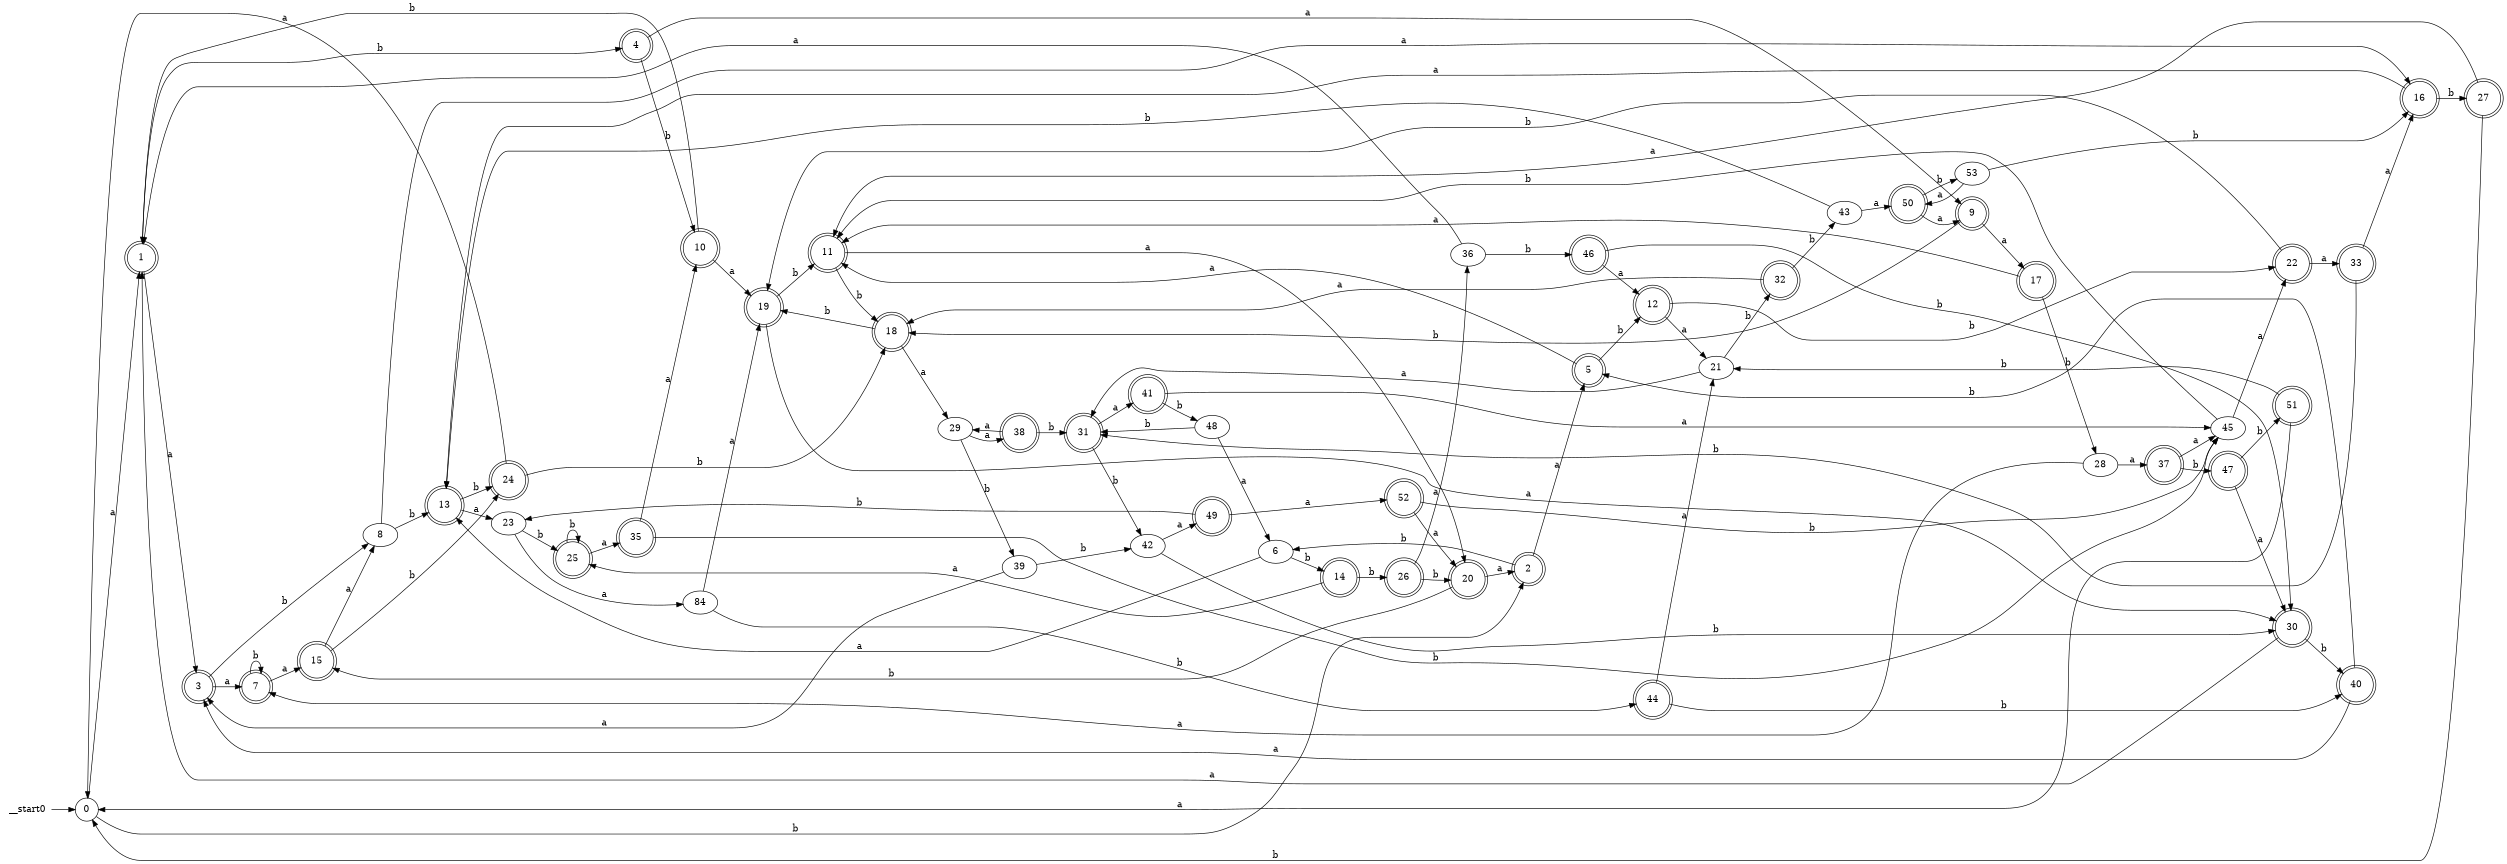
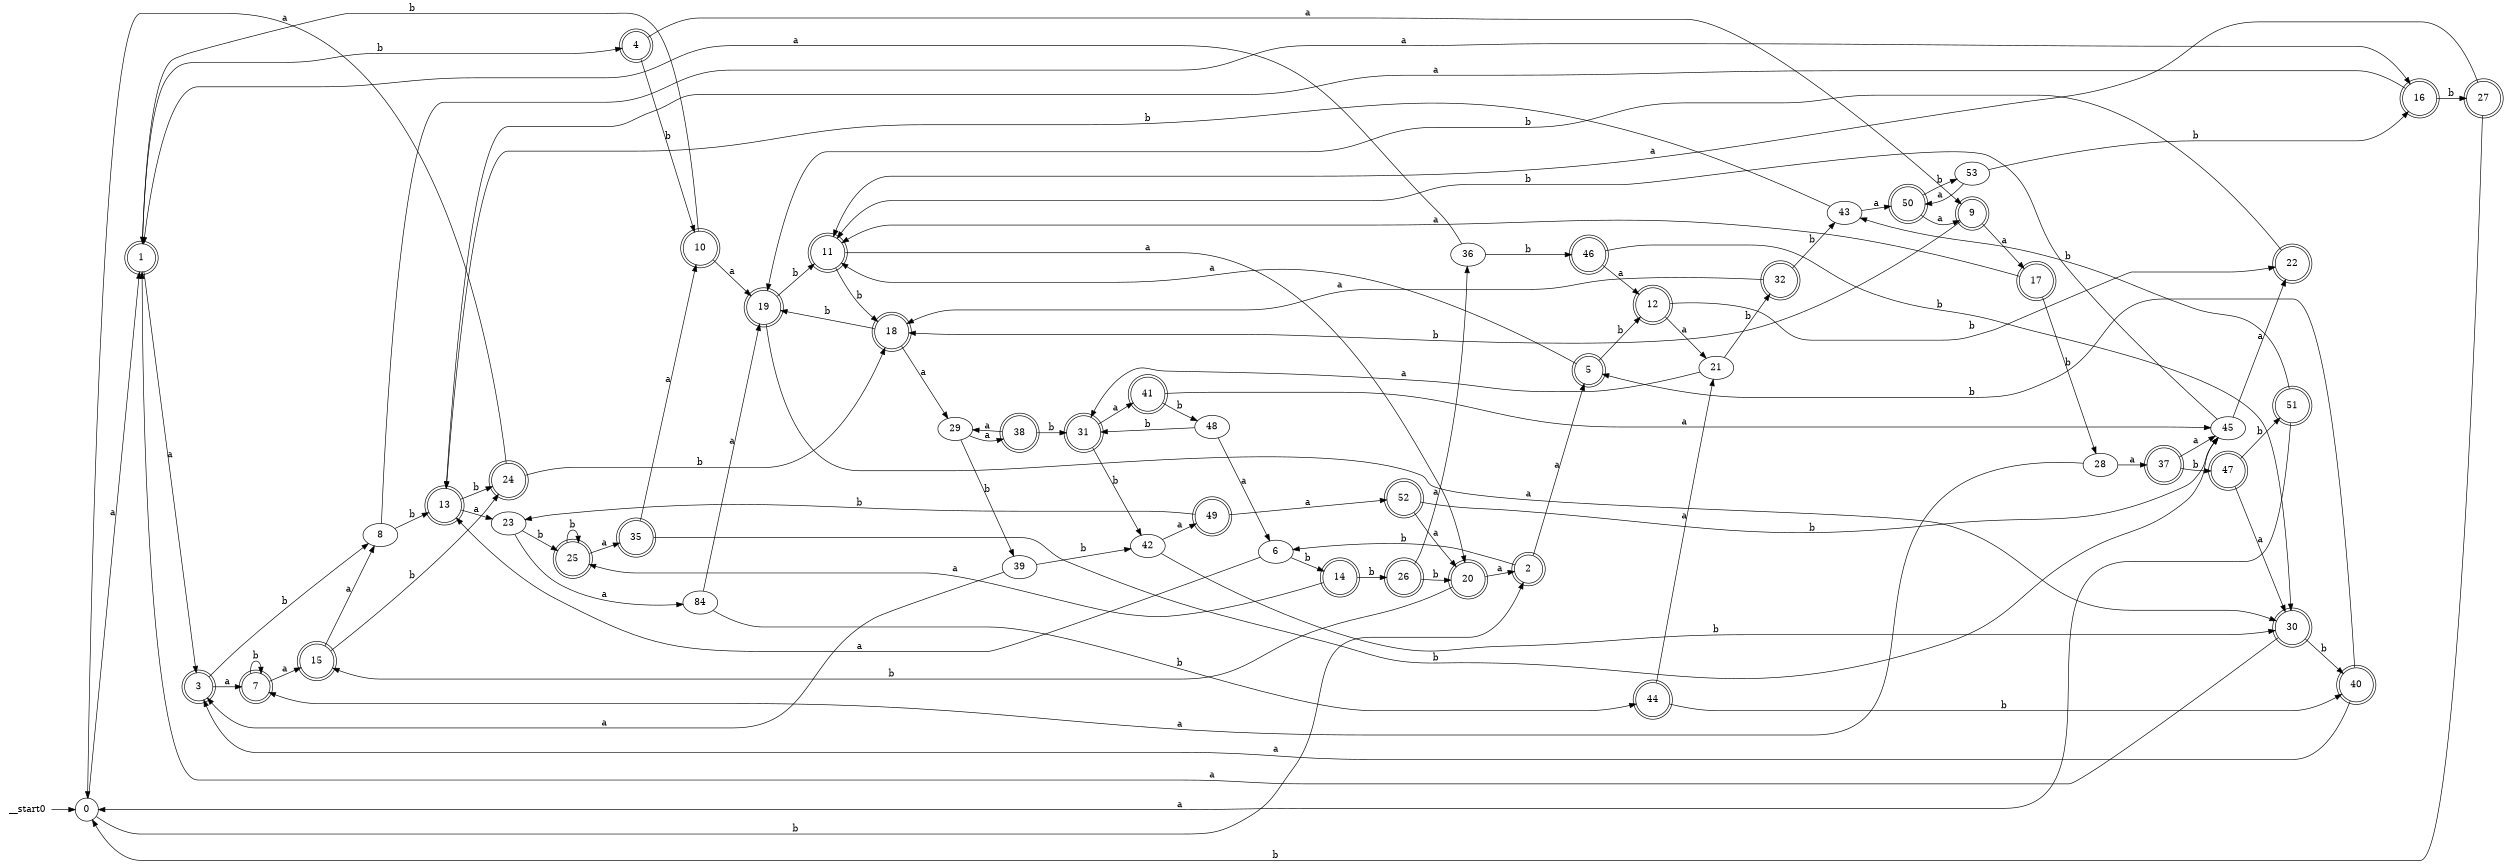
(2356, 264) -> none
(2012, 370) -> (2099, 272)
